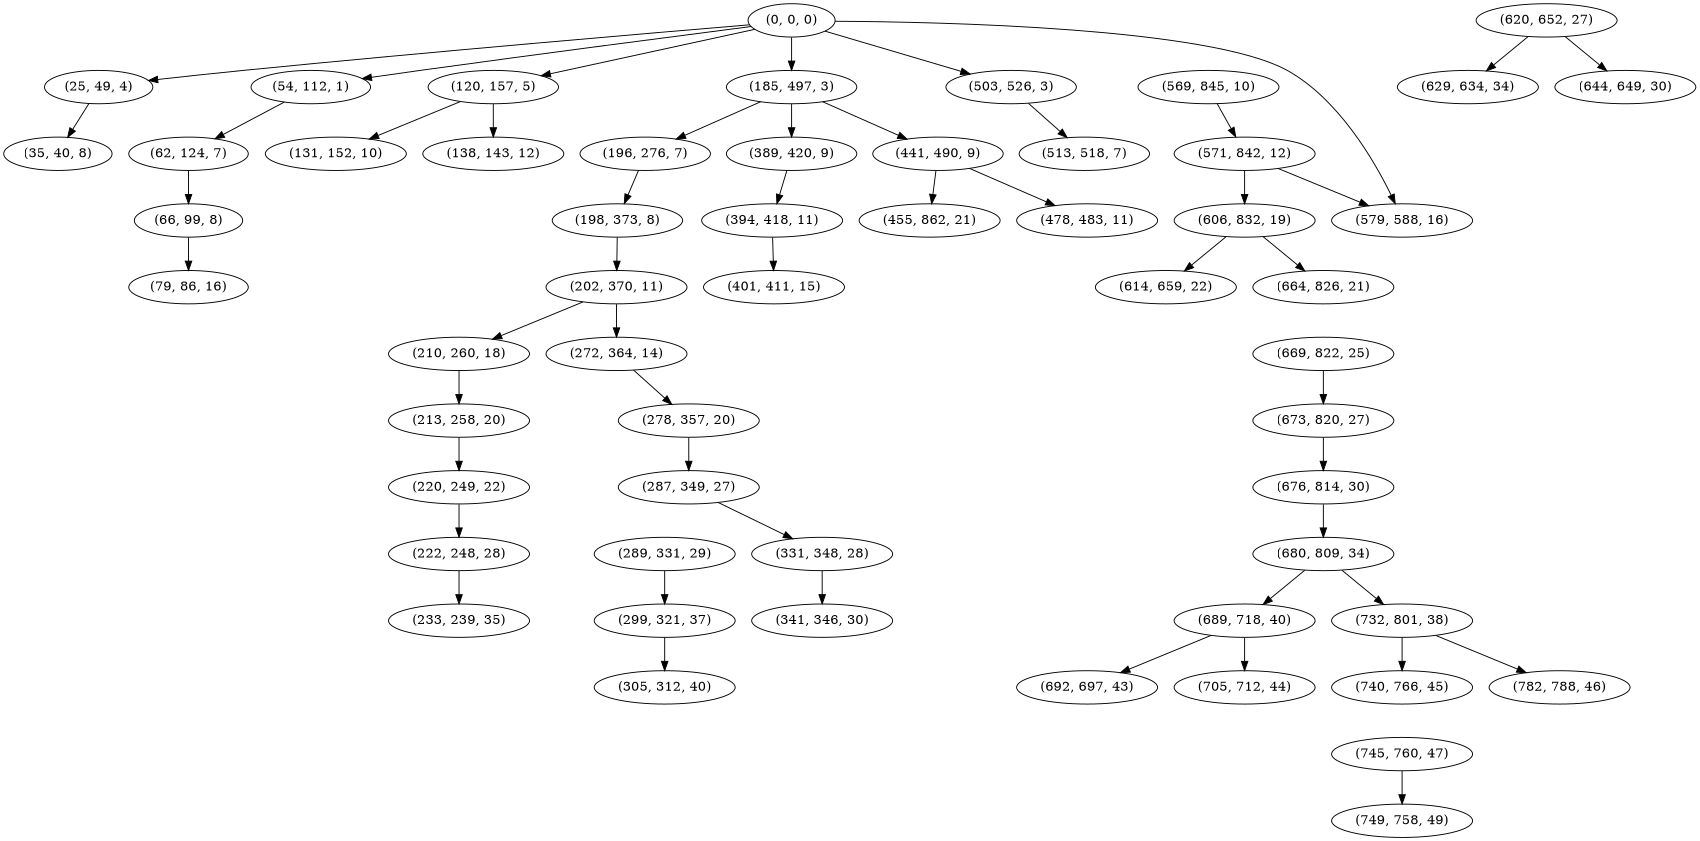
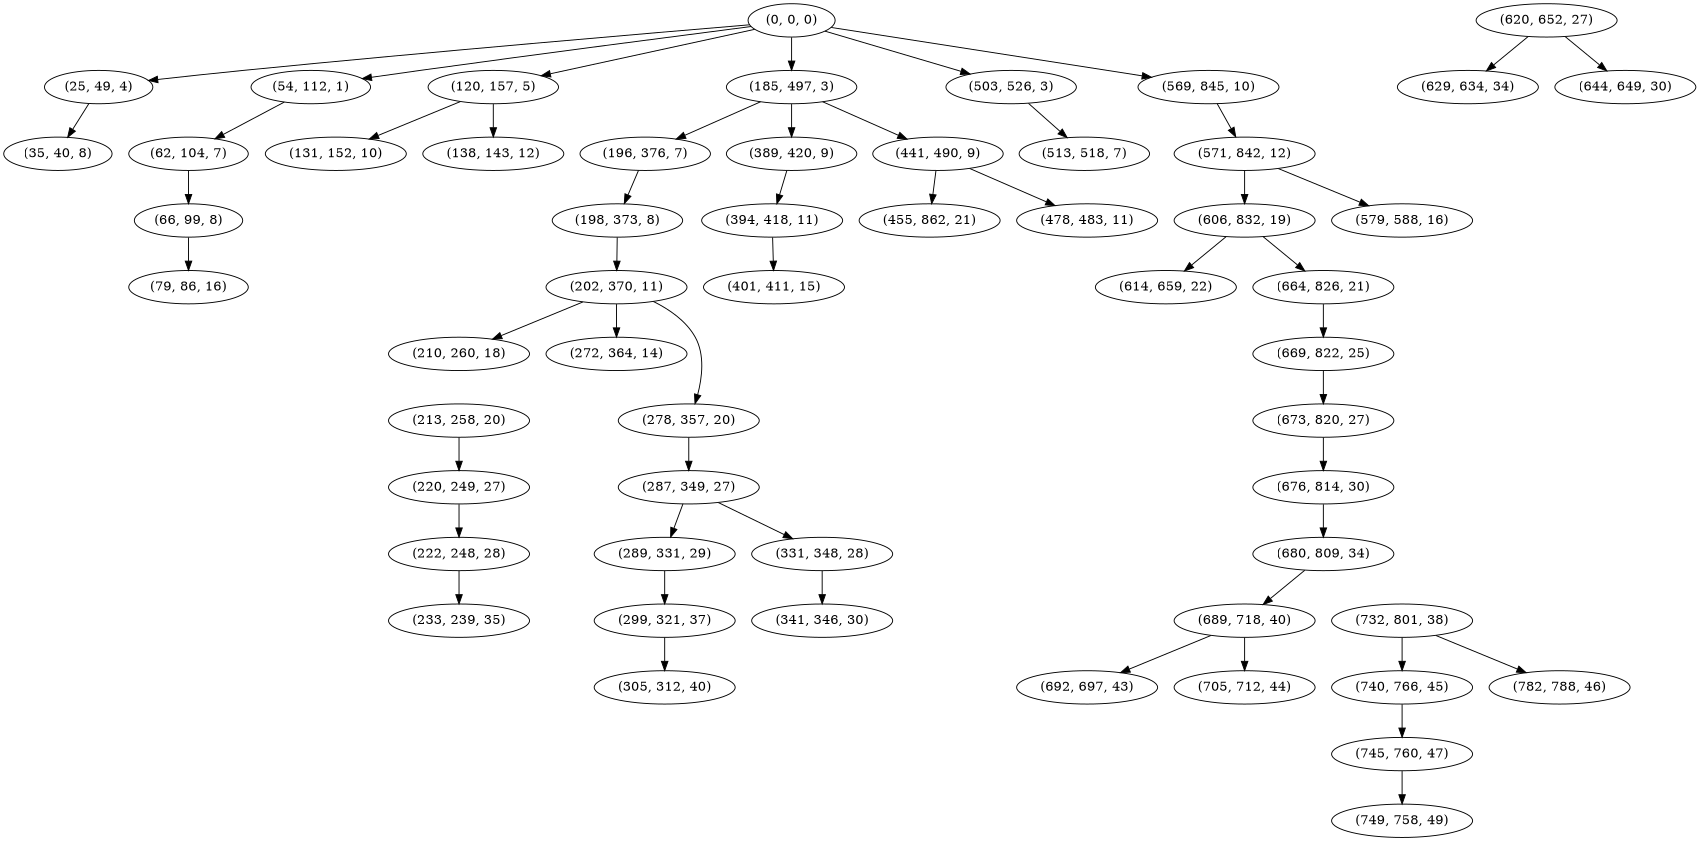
(1145, 37) -> (987, 52)
(189, 154) -> (189, 154)
(645, 154) -> (645, 154)
none -> (1323, 316)
(459, 383) -> none
(649, 384) -> (696, 339)
(459, 487) -> (459, 487)
none -> (678, 516)
(1359, 584) -> none
none -> (1402, 716)
